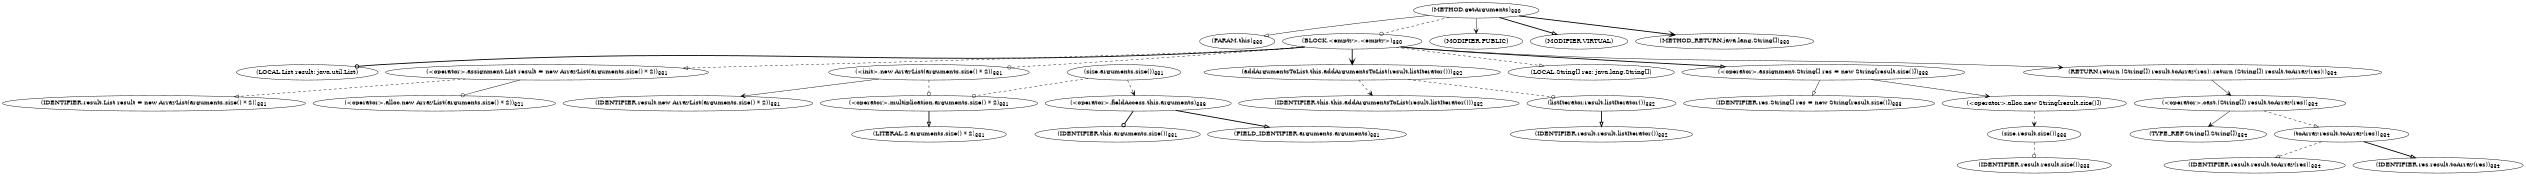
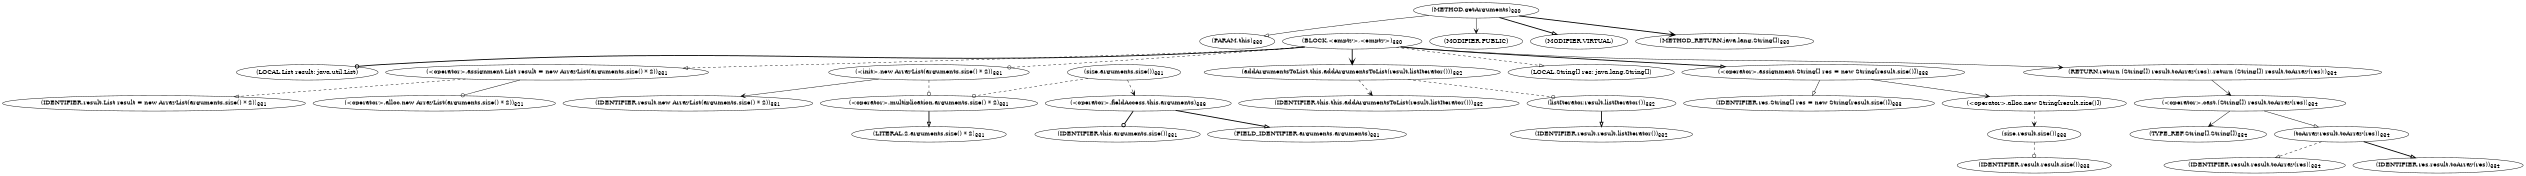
(1416, 25) -> none
(2289, 118) -> (2289, 118)
